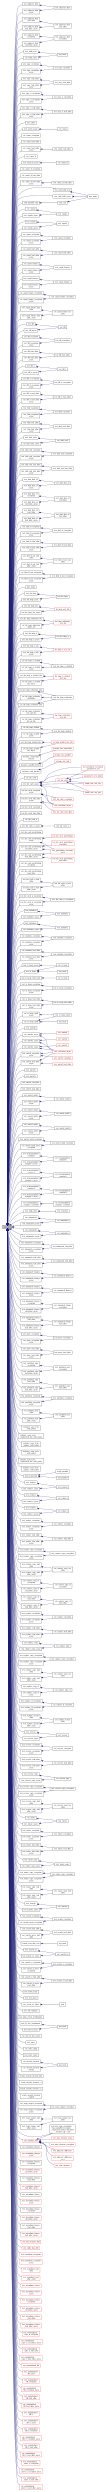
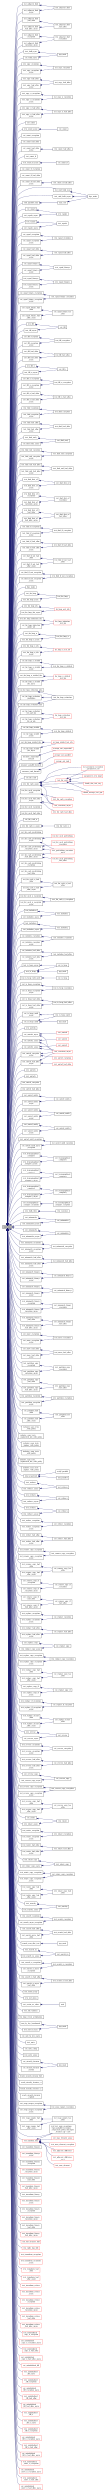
(93, 793) -> (93, 793)
